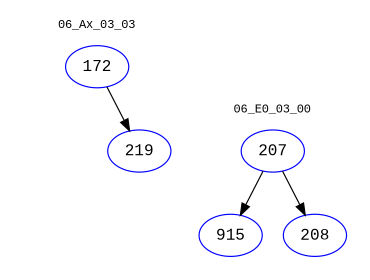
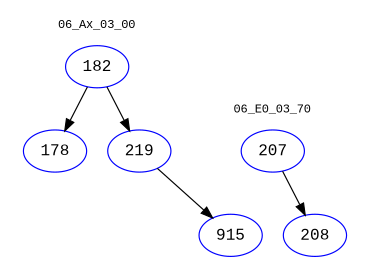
(97, 25) -> (97, 25)
(97, 67) -> (97, 67)
(273, 109) -> (273, 109)
none -> (55, 151)
(254, 188) -> (181, 189)
